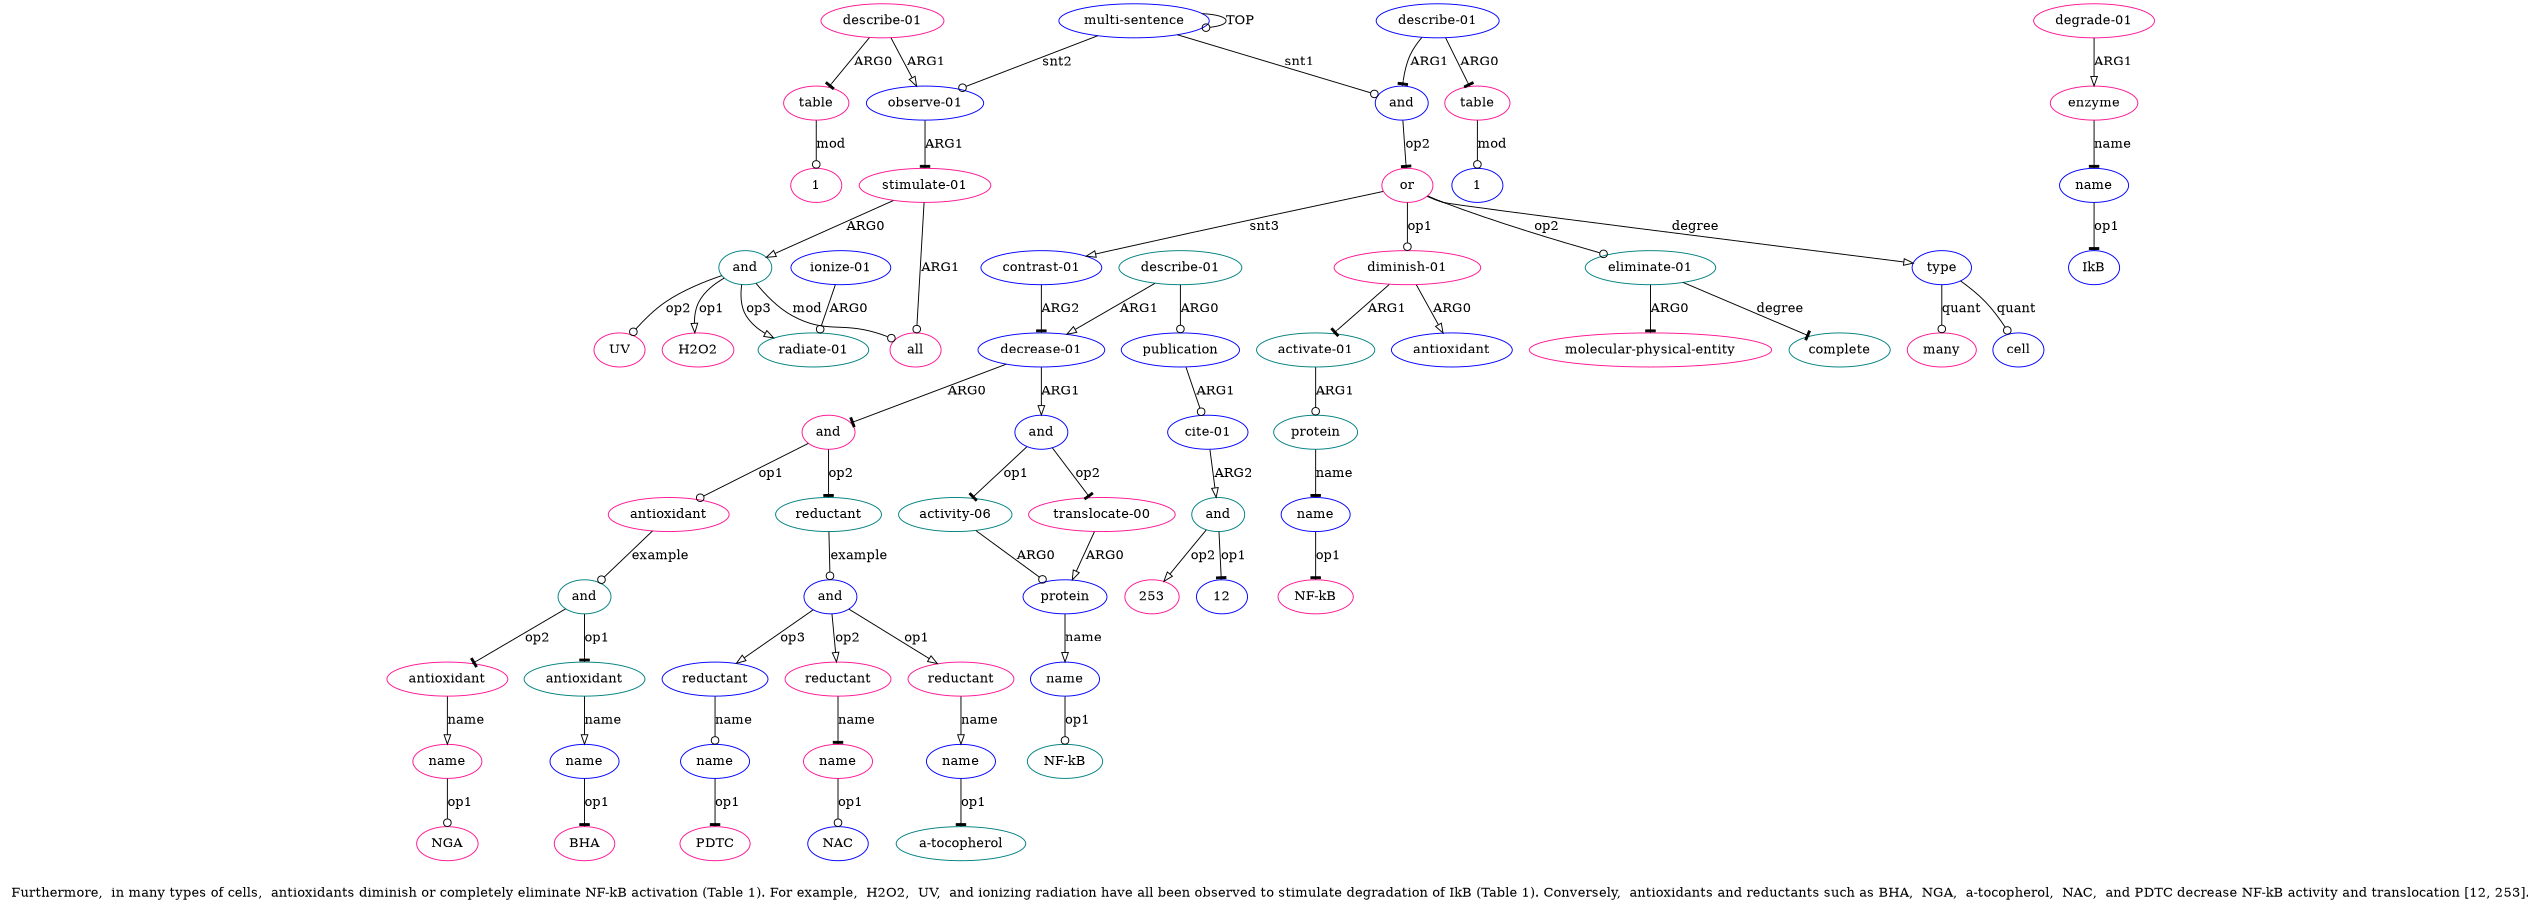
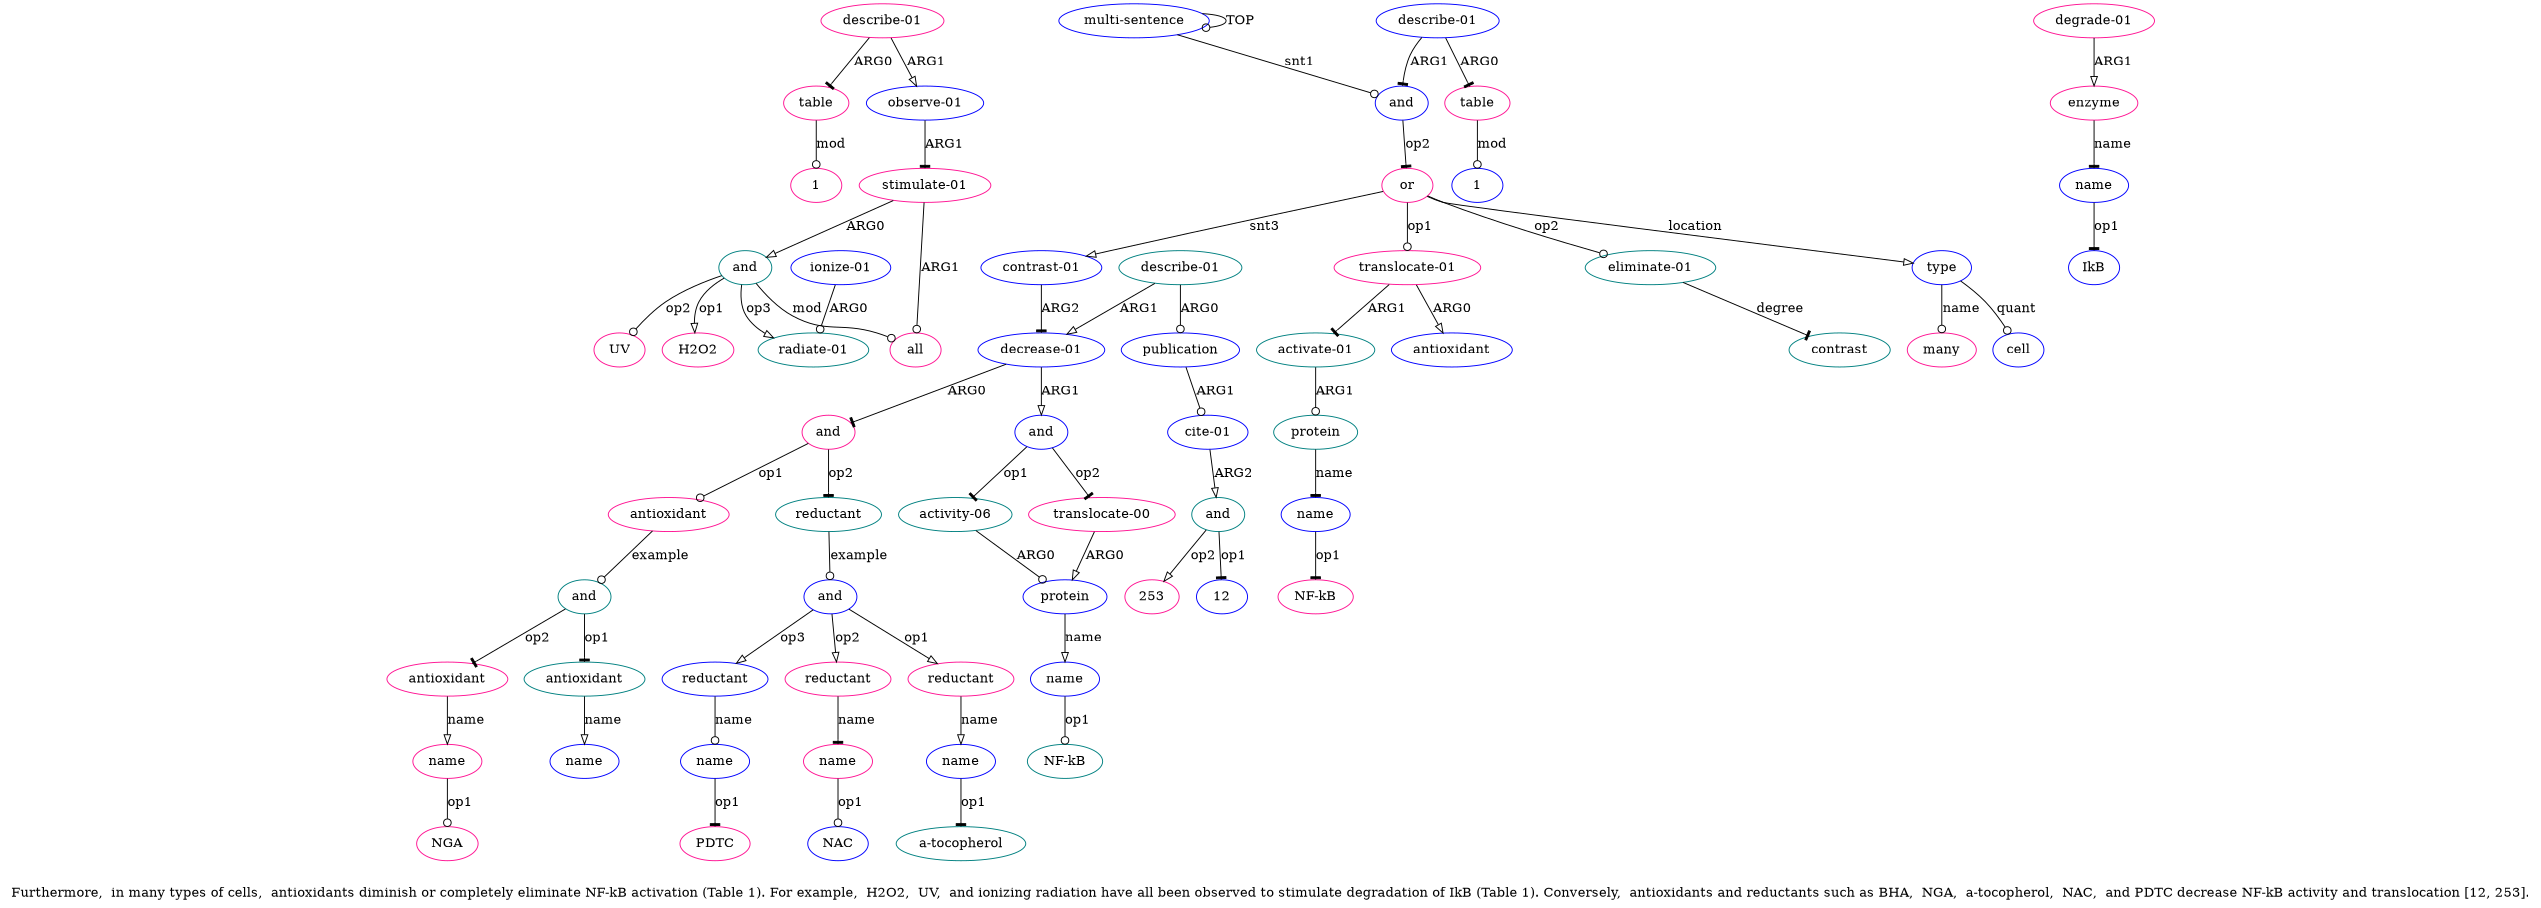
(1032, 61) -> none
(1695, 227) -> (1695, 227)
(1407, 268) -> (1407, 268)
(1962, 309) -> (1962, 309)
(1650, 350) -> none
(1840, 350) -> (1840, 350)
(585, 844) -> none
